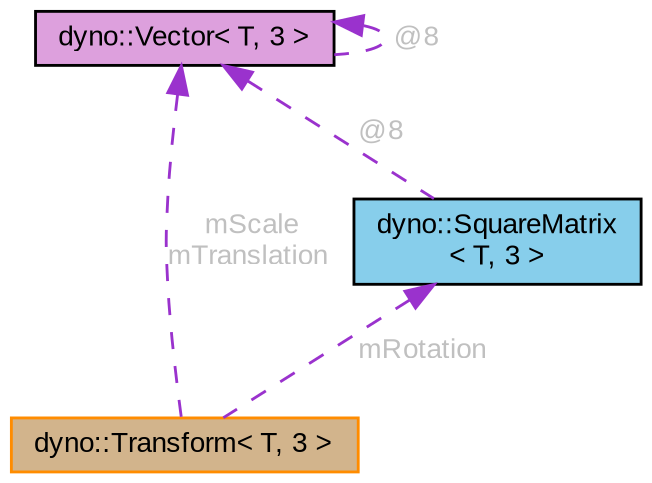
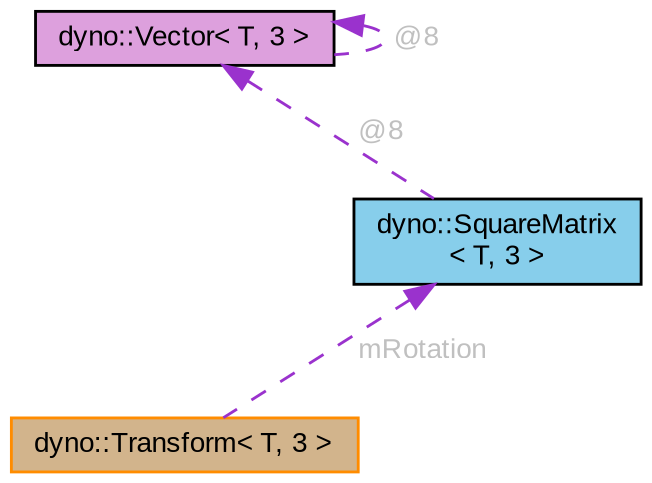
(166, 256) -> none
